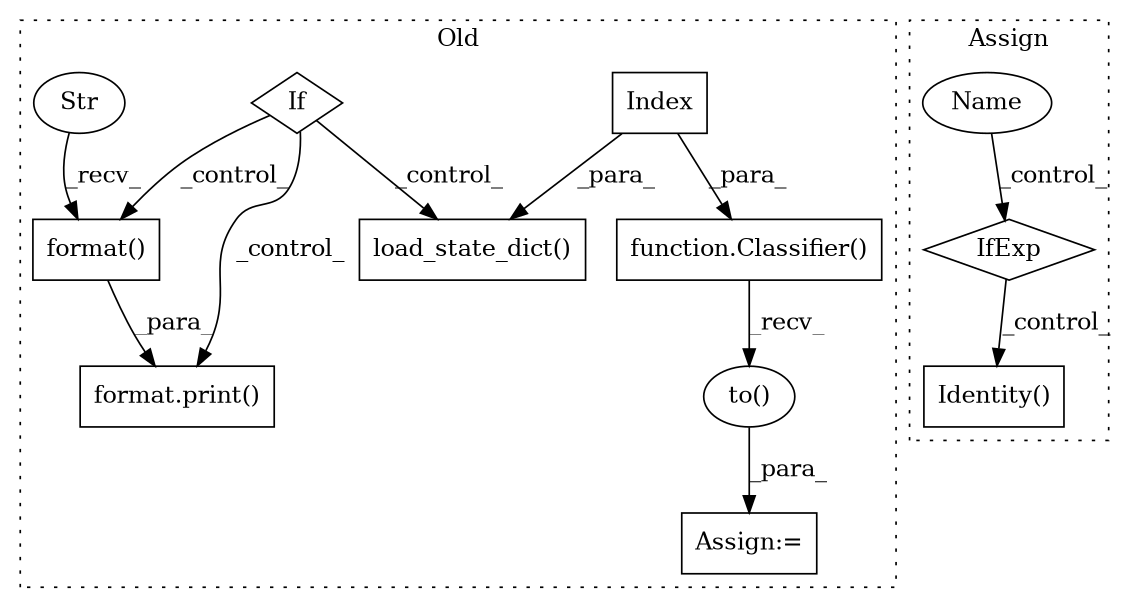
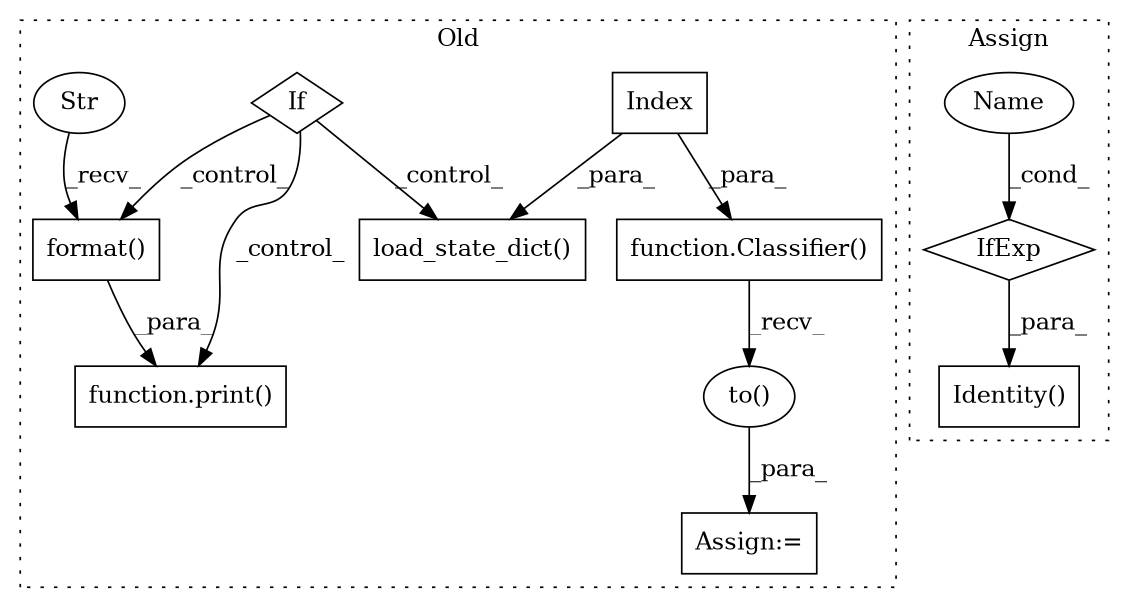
(1053, 176) -> (1050, 176)
(1056, 323) -> (1048, 323)
(177, 397) -> (181, 397)
